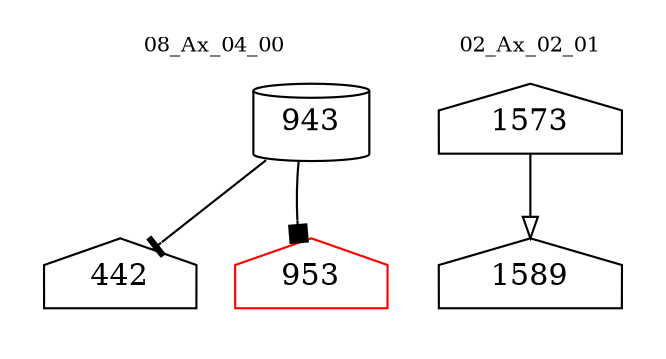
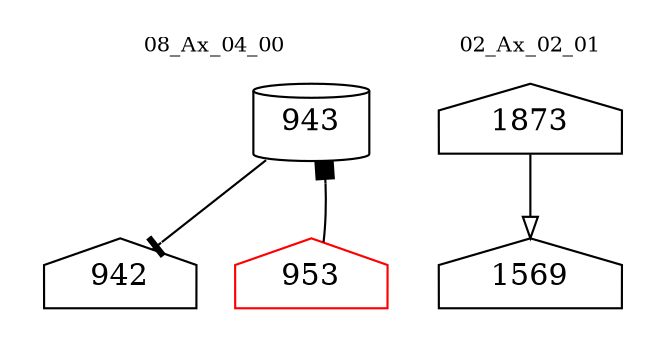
(530, 122) -> (530, 122)
(297, 191) -> (326, 213)
(120, 277) -> (120, 277)
(530, 277) -> (530, 277)
